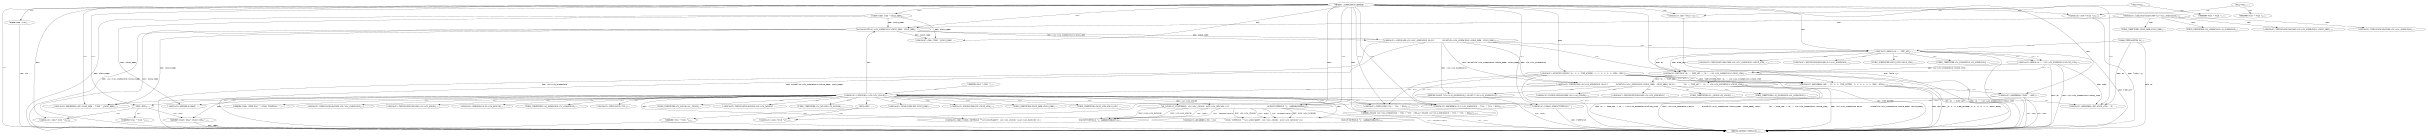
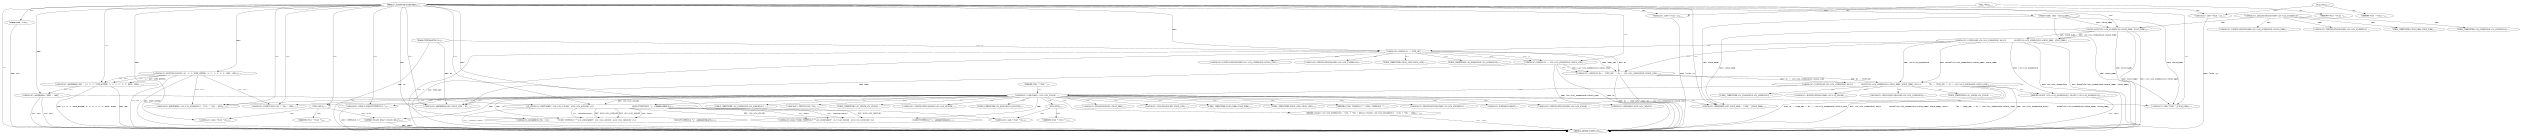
none -> (1065, 7)
(438, 19) -> (1827, 20)
(867, 61) -> (1688, 99)
